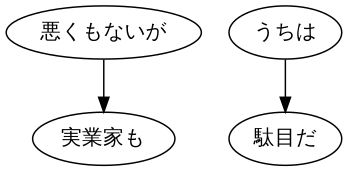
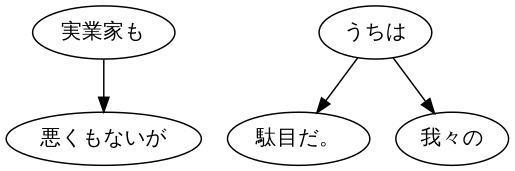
(104, 78) -> (104, 78)
(285, 139) -> (452, 139)
none -> (299, 139)
